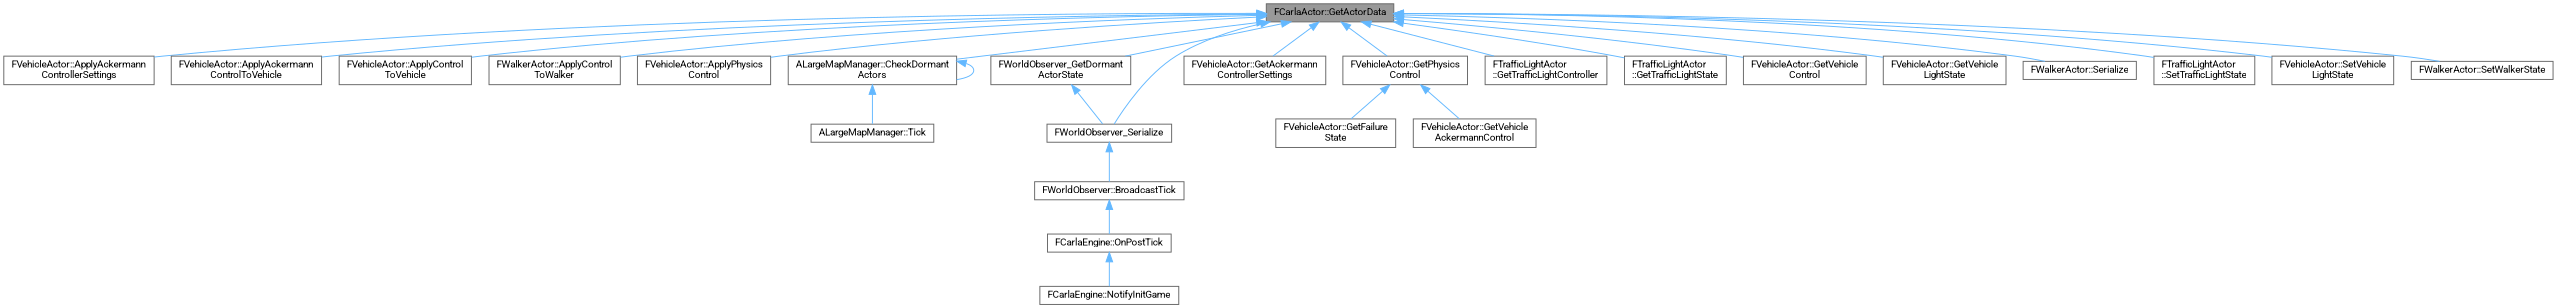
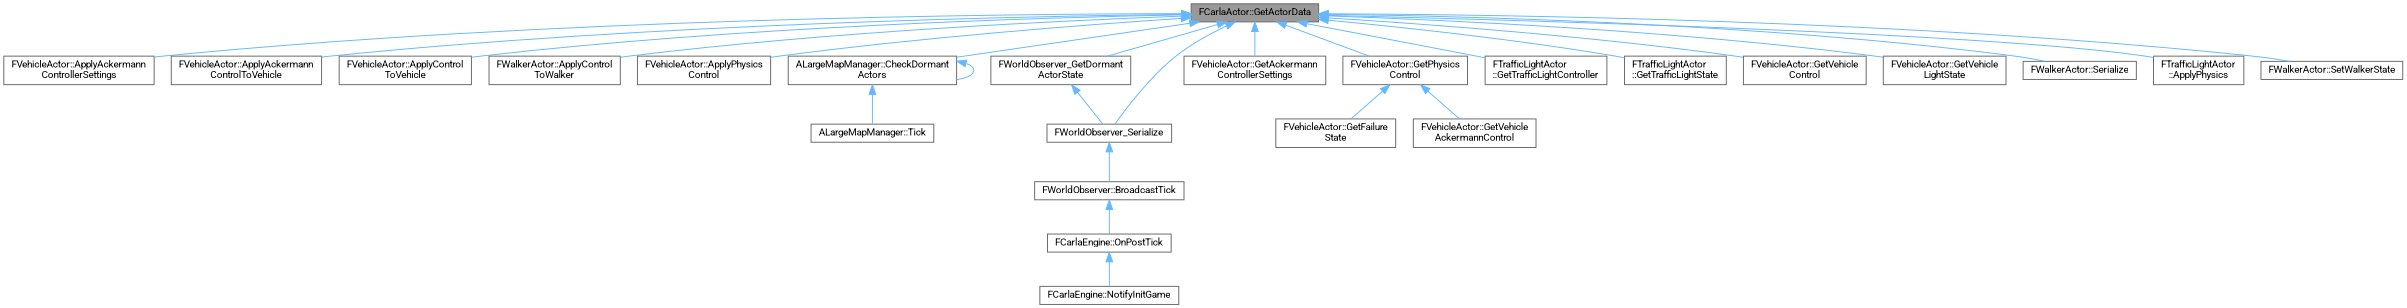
(2204, 70) -> (2199, 70)
(2333, 70) -> none
